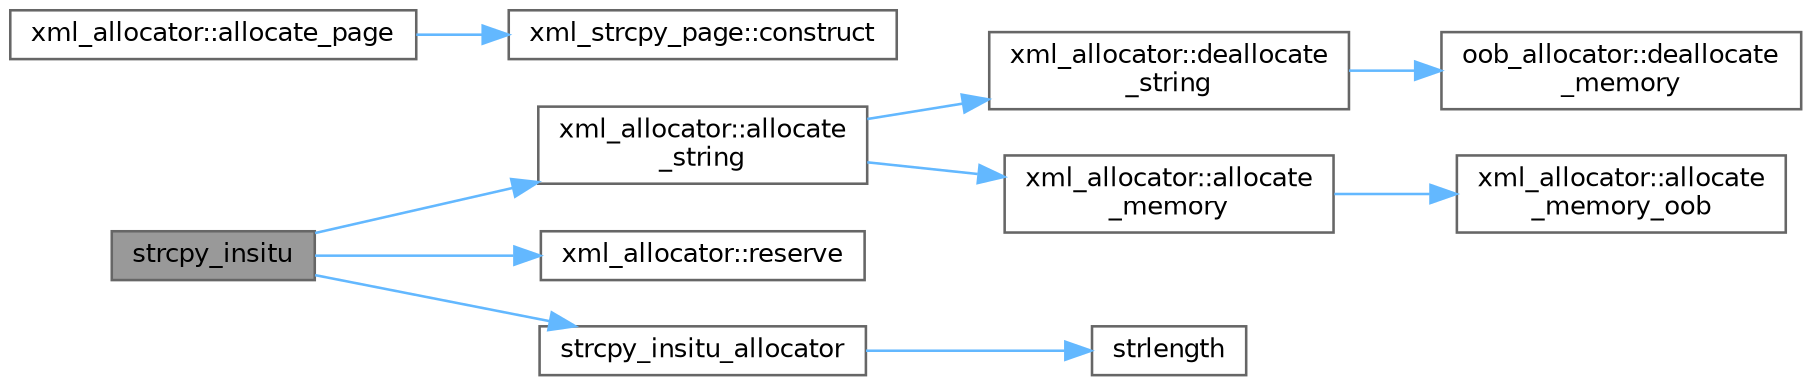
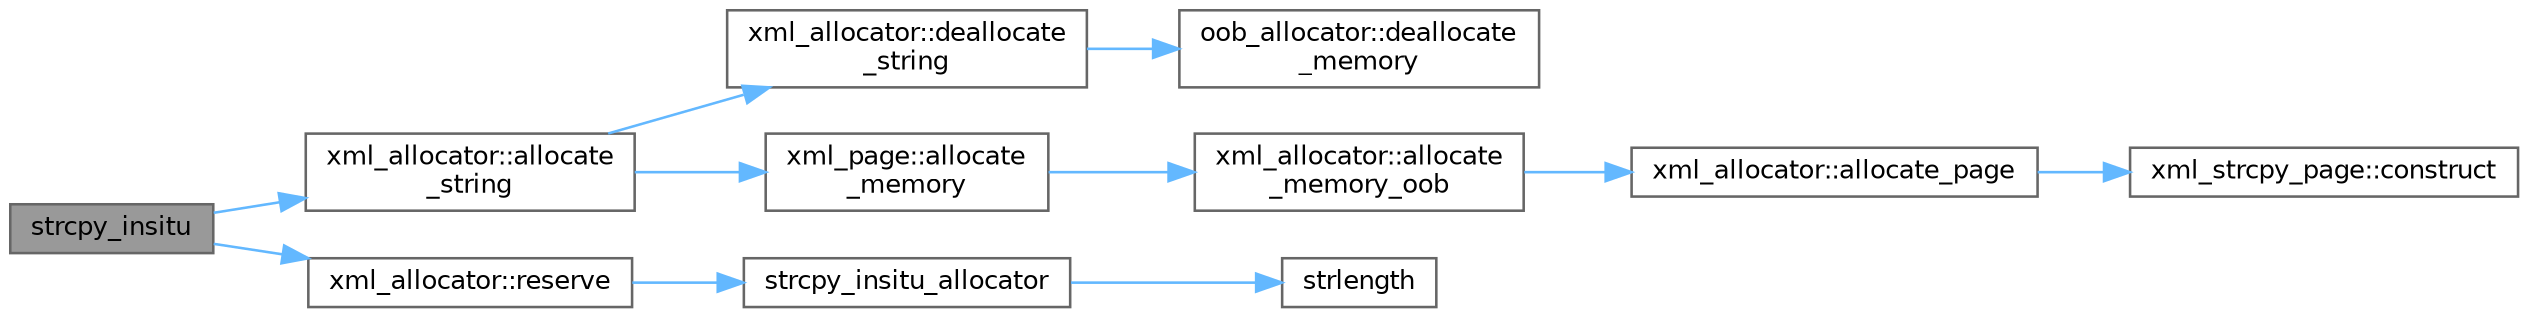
none -> (1565, 172)
(1169, 194) -> (907, 172)
(432, 298) -> (675, 283)
